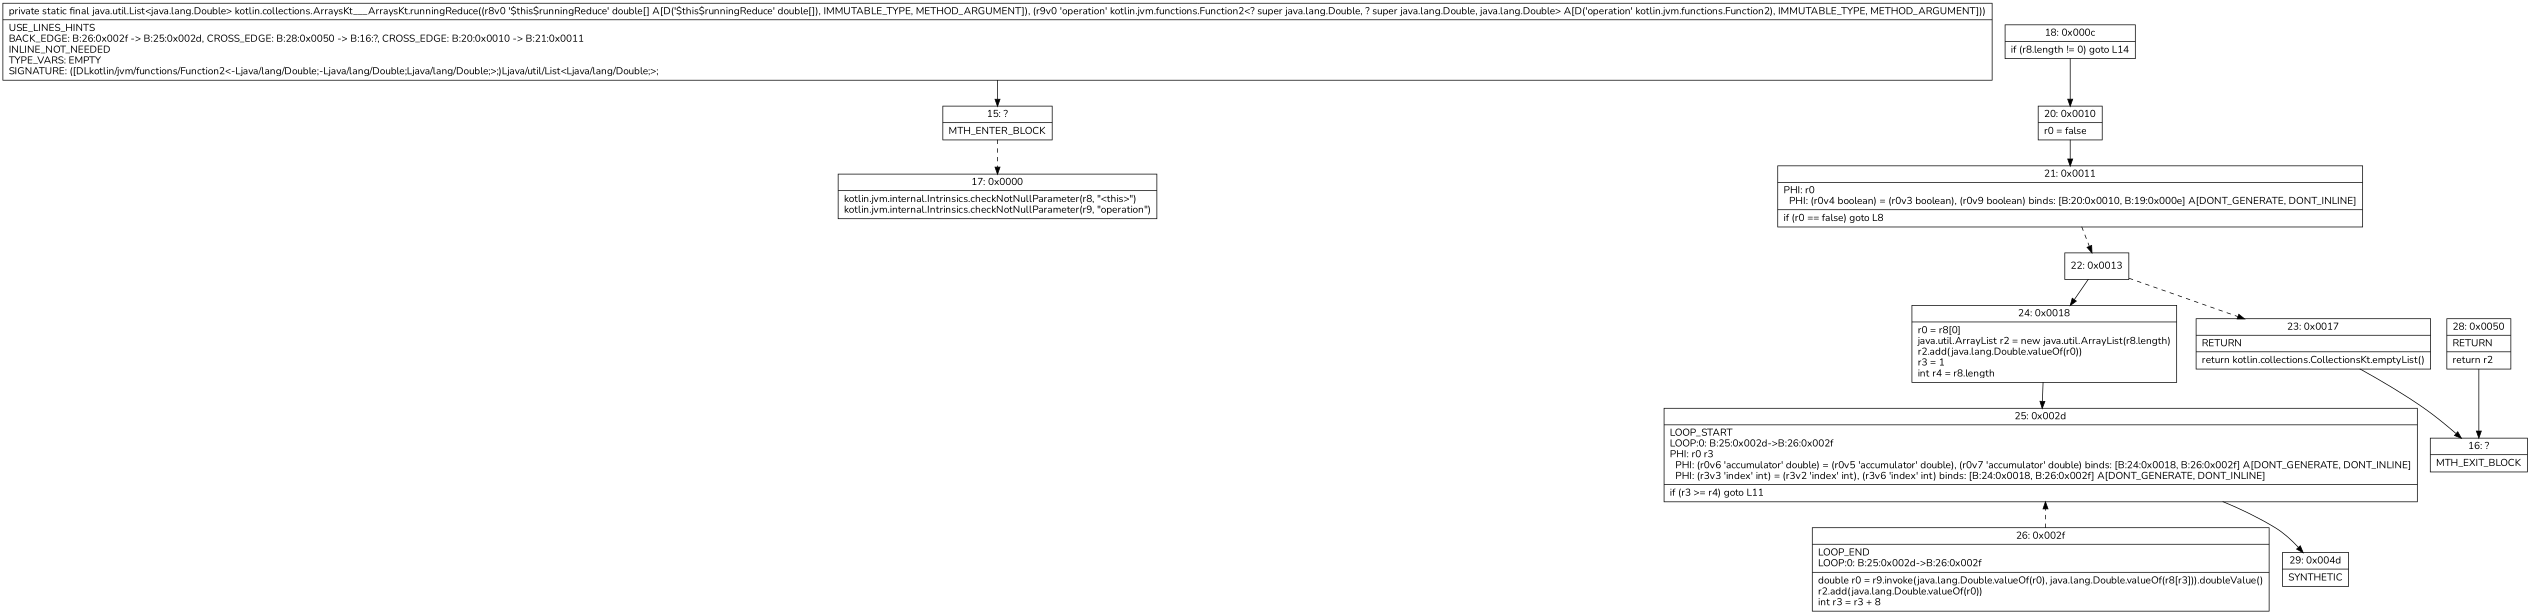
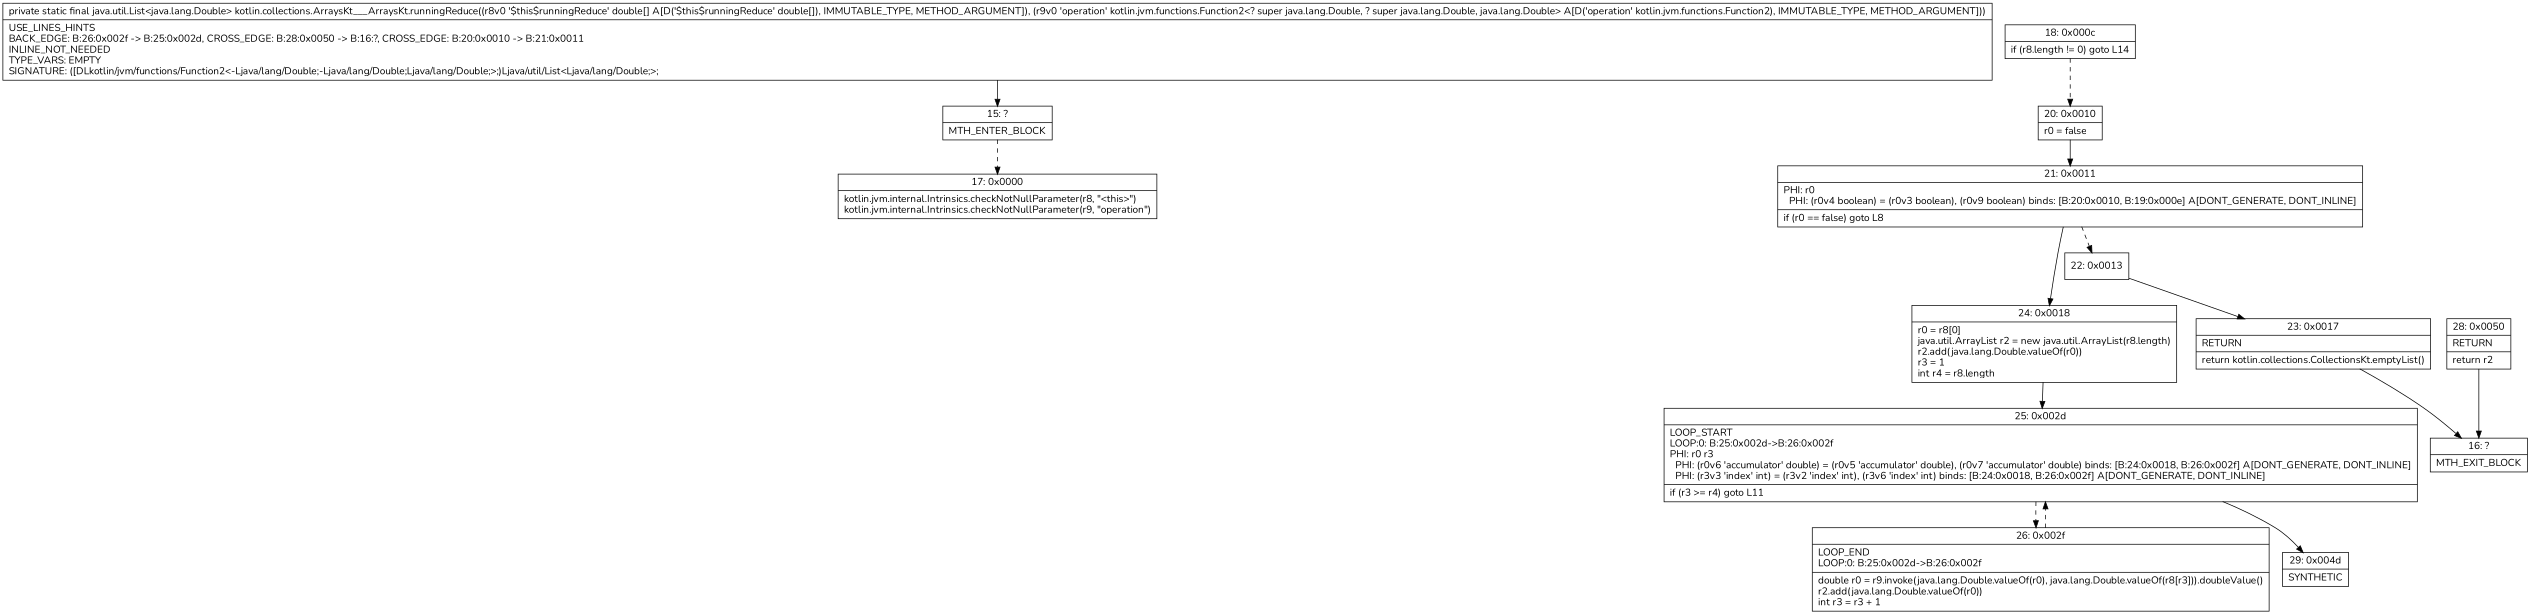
(2070, 79) -> (2070, 79)
(2081, 289) -> (2056, 263)
(2183, 297) -> (2183, 297)
none -> (2036, 511)
(1850, 602) -> (1850, 602)
